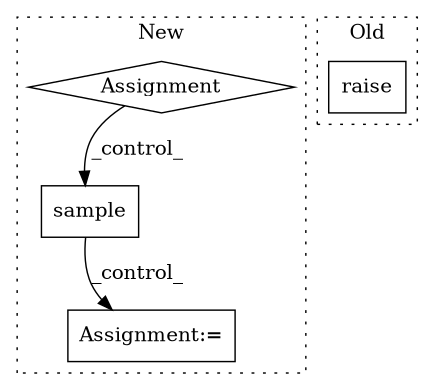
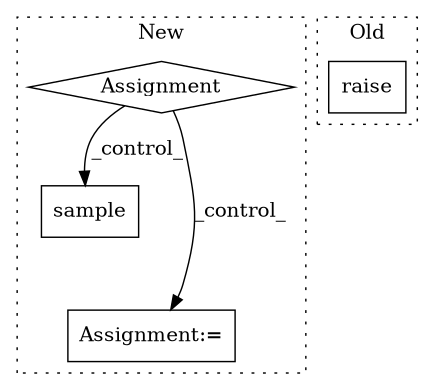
(87, 270) -> (194, 204)
